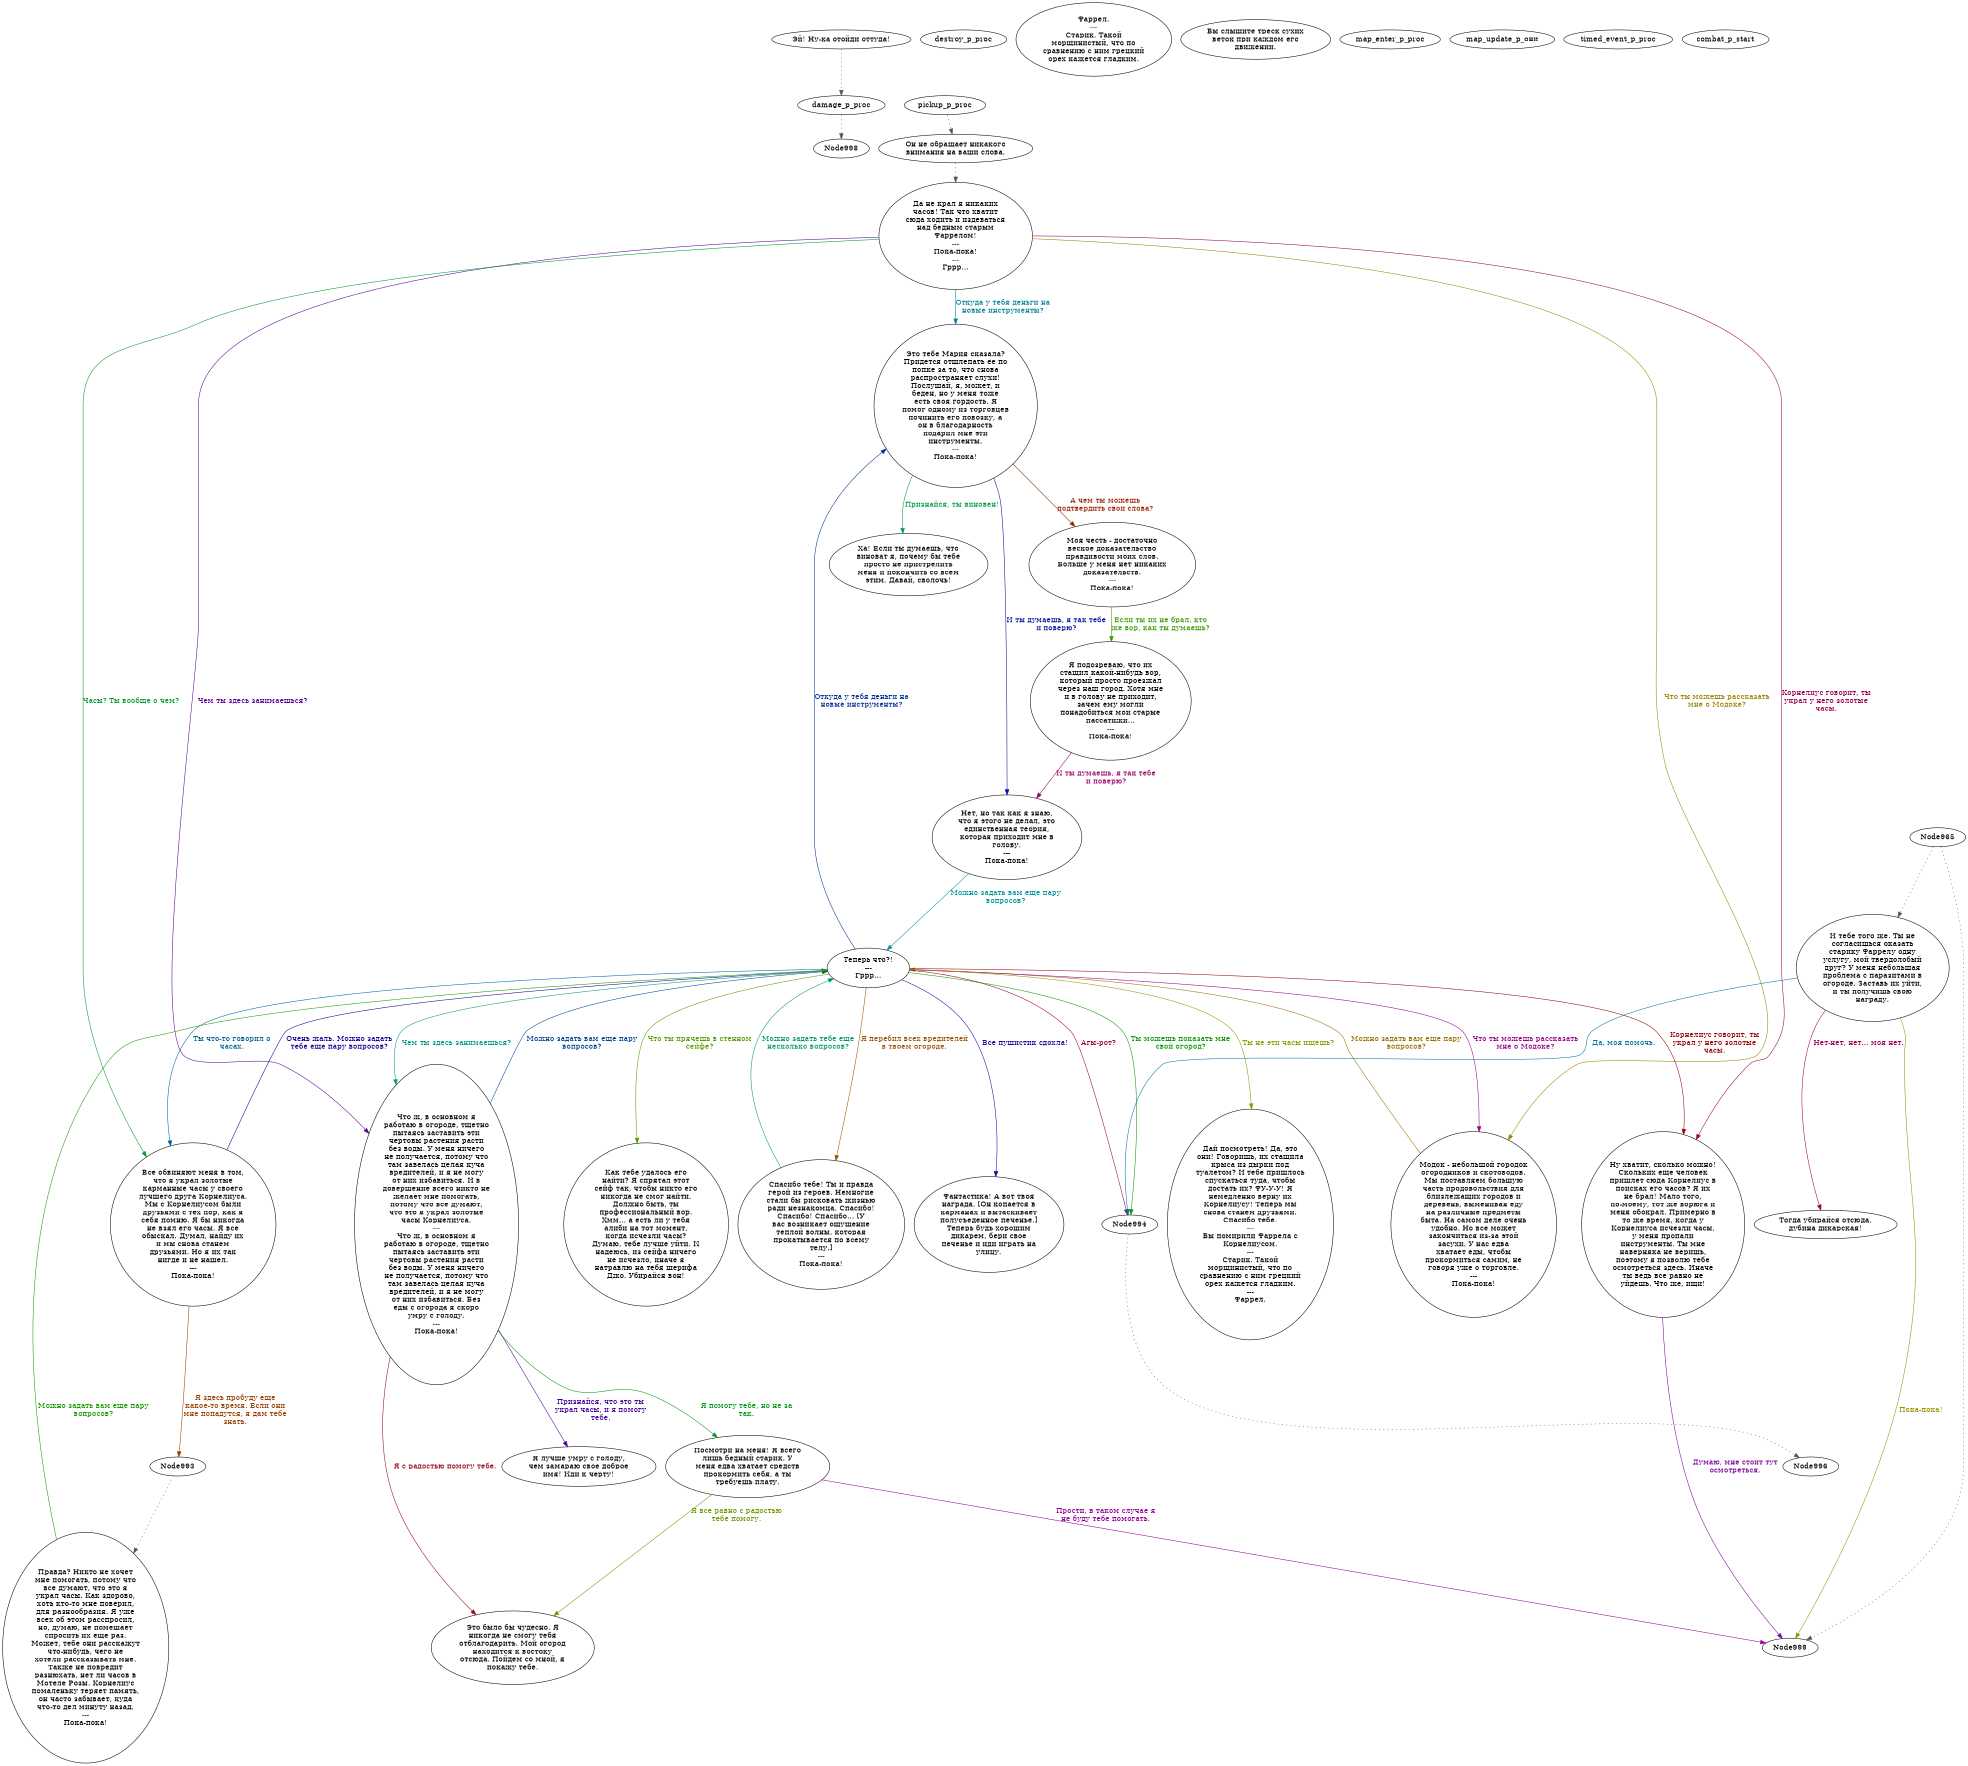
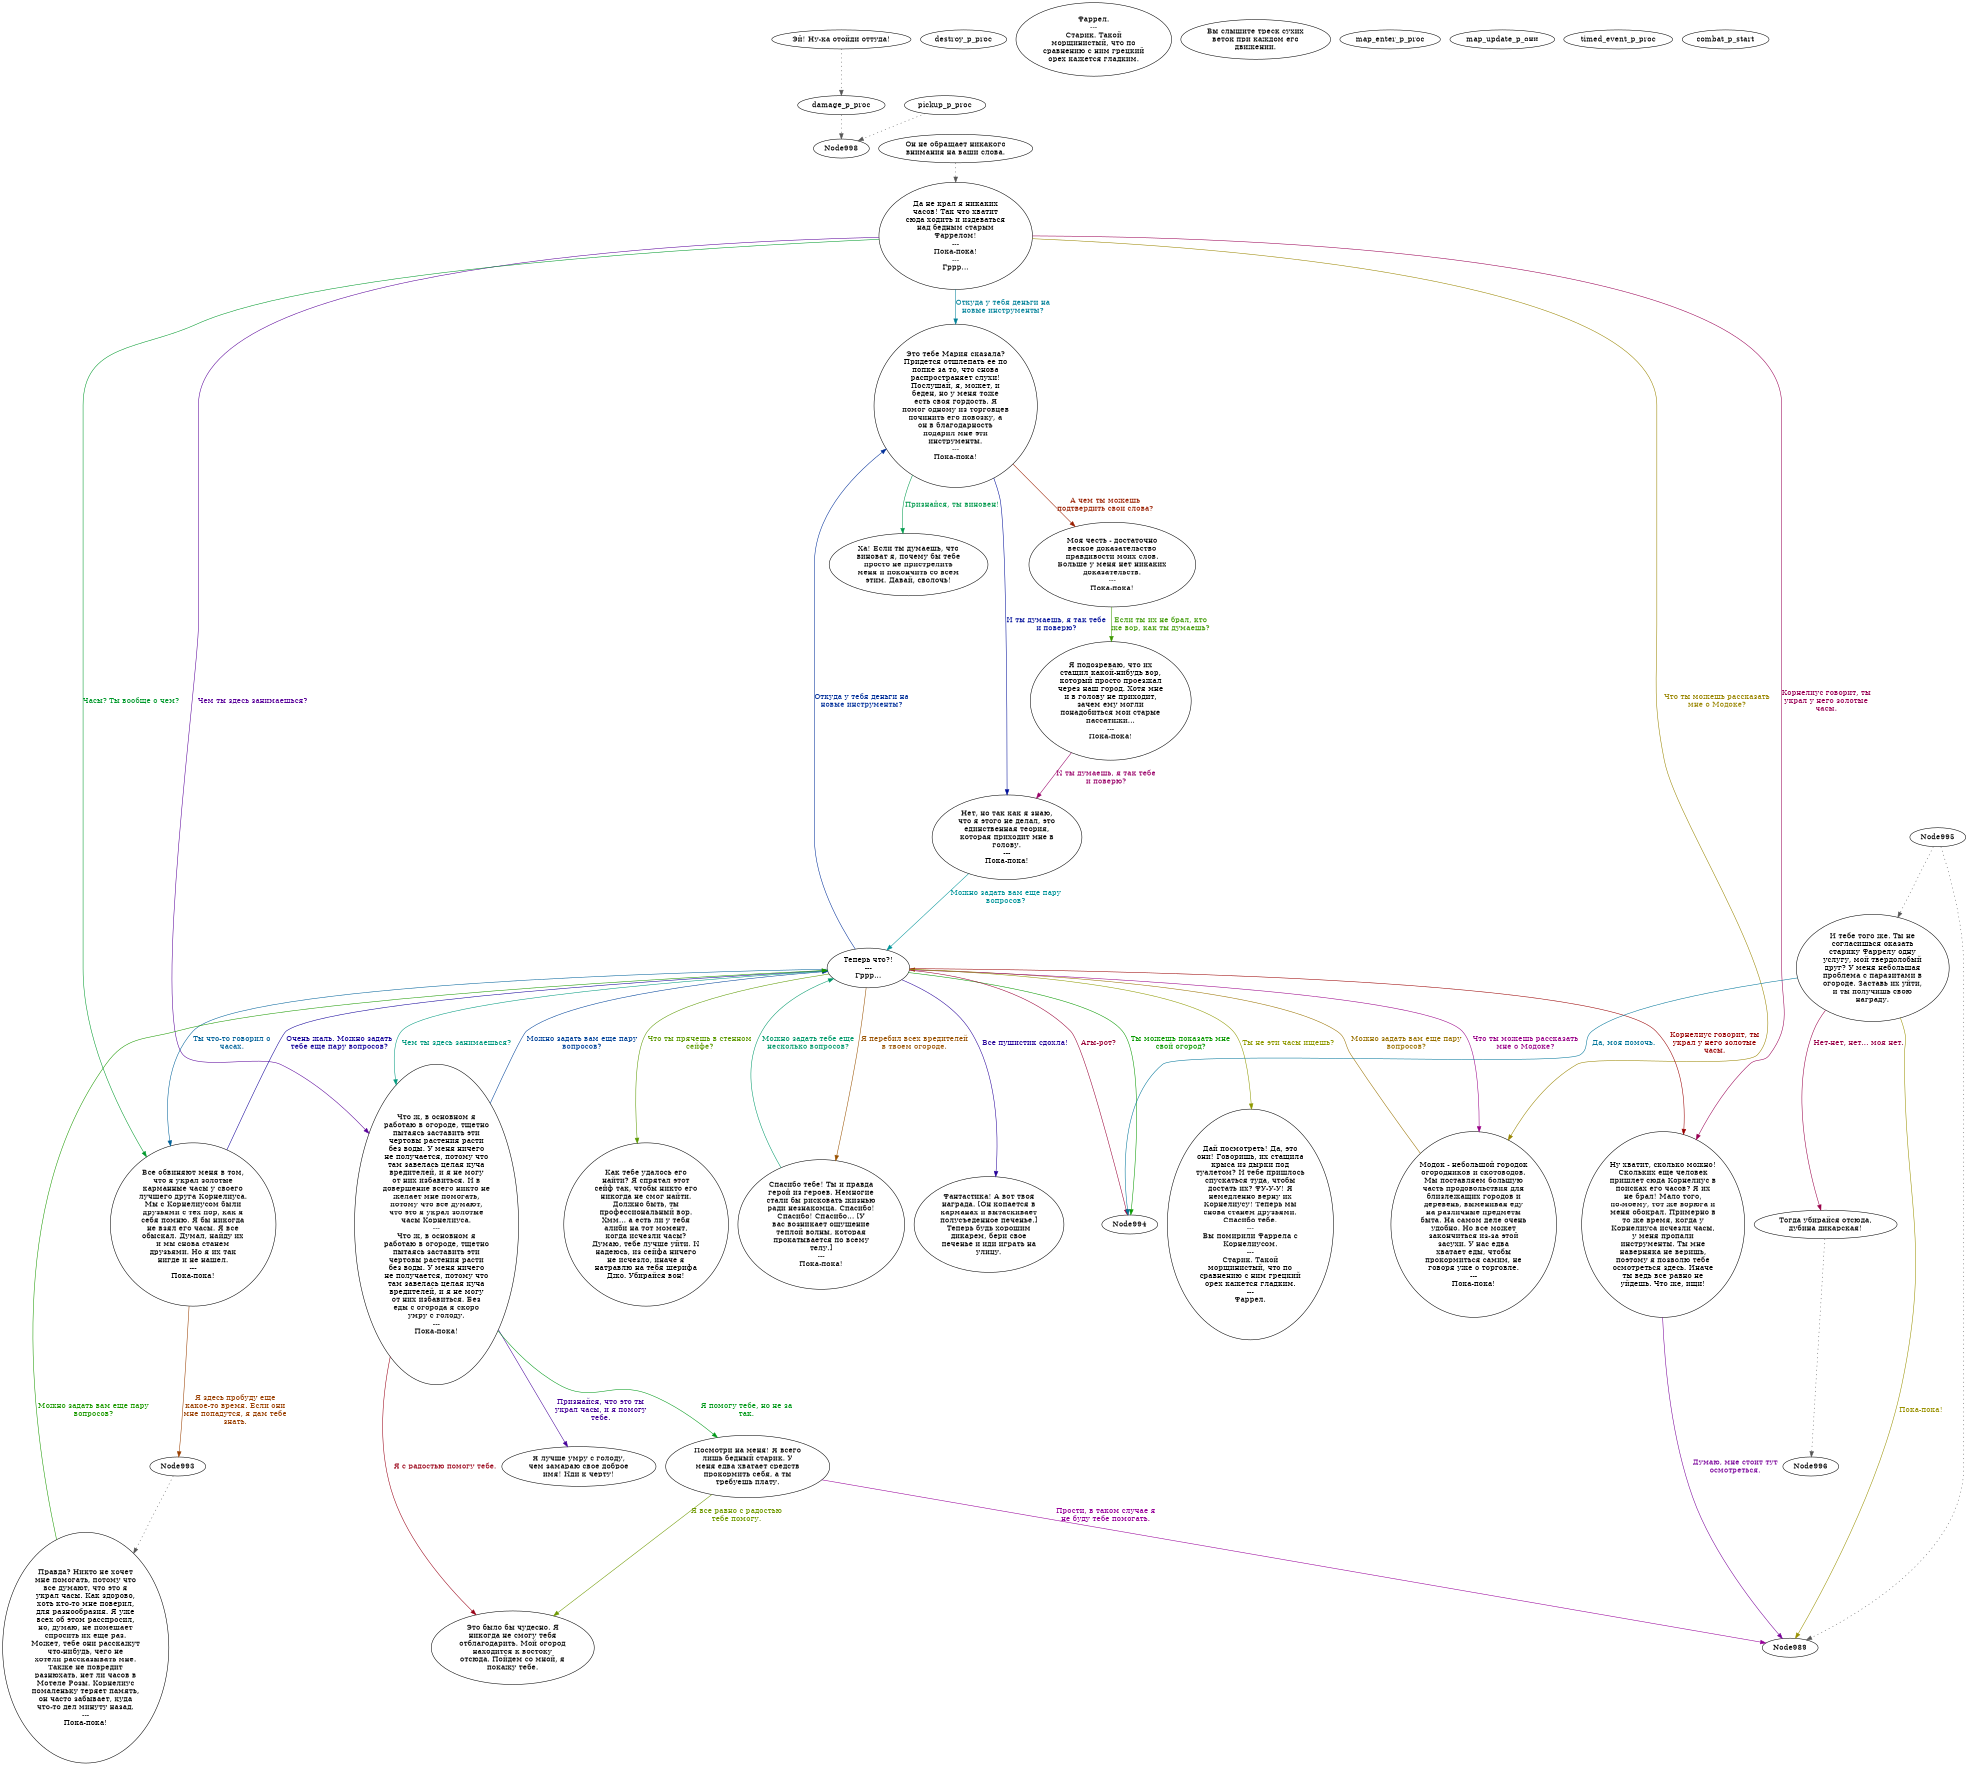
(949, 122) -> (894, 126)
(1938, 837) -> (1938, 837)
(1398, 1429) -> (1818, 1345)
(1790, 1648) -> (1790, 1648)
